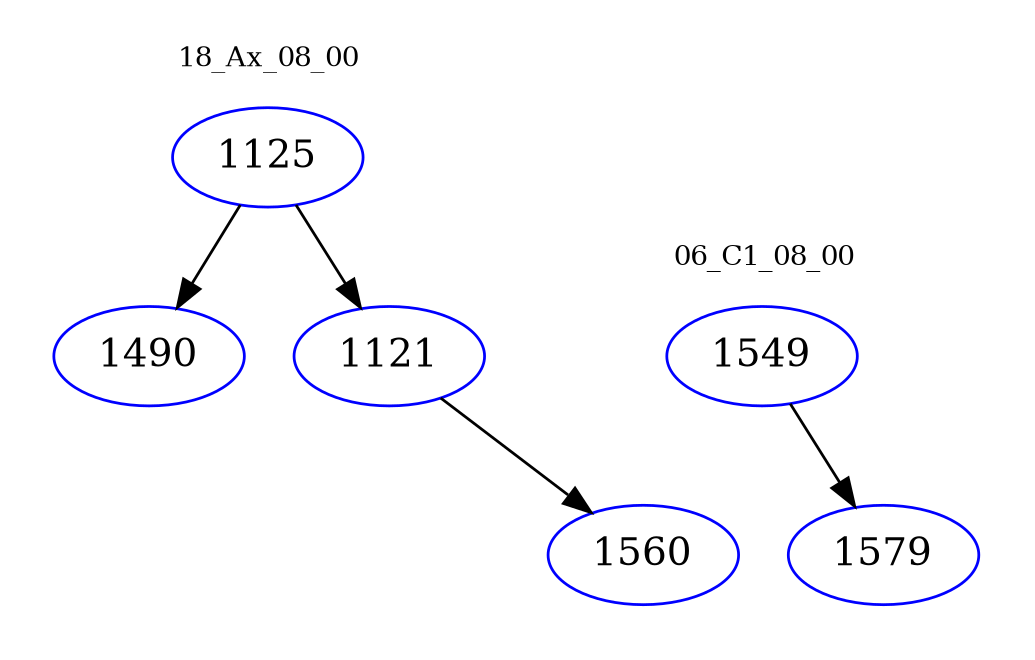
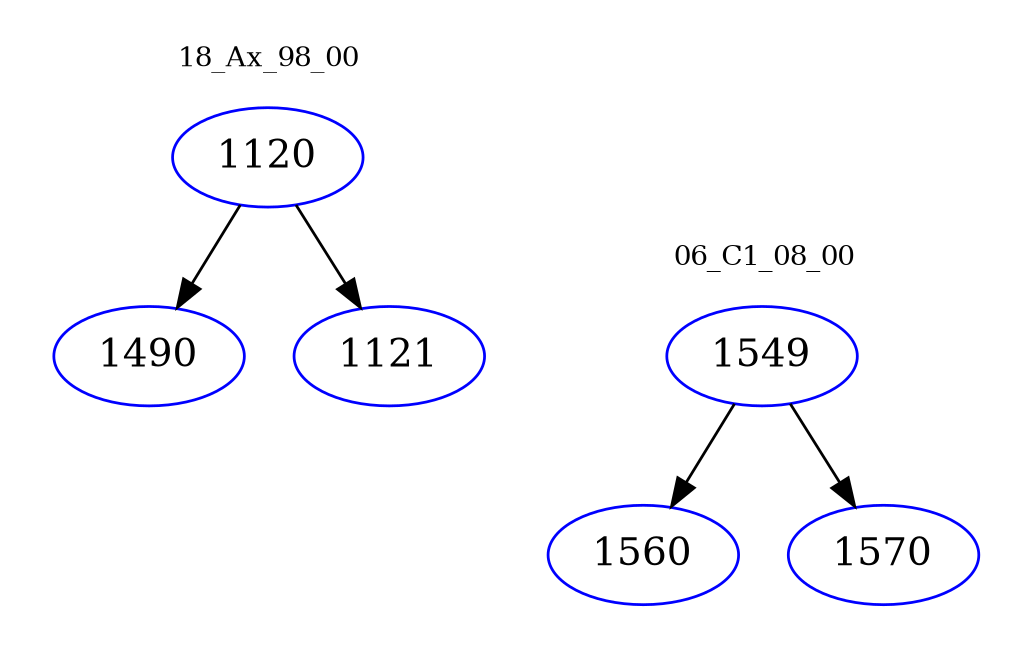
(269, 59) -> (269, 59)
(268, 157) -> (268, 157)
(504, 447) -> (710, 443)
(884, 555) -> (884, 555)
